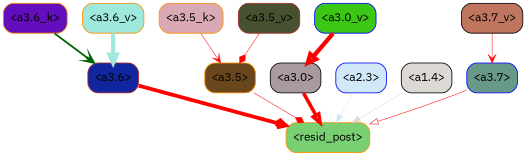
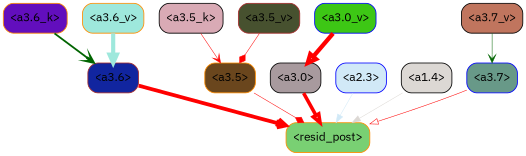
(191, 18) -> (191, 18)
(492, 44) -> (492, 44)
